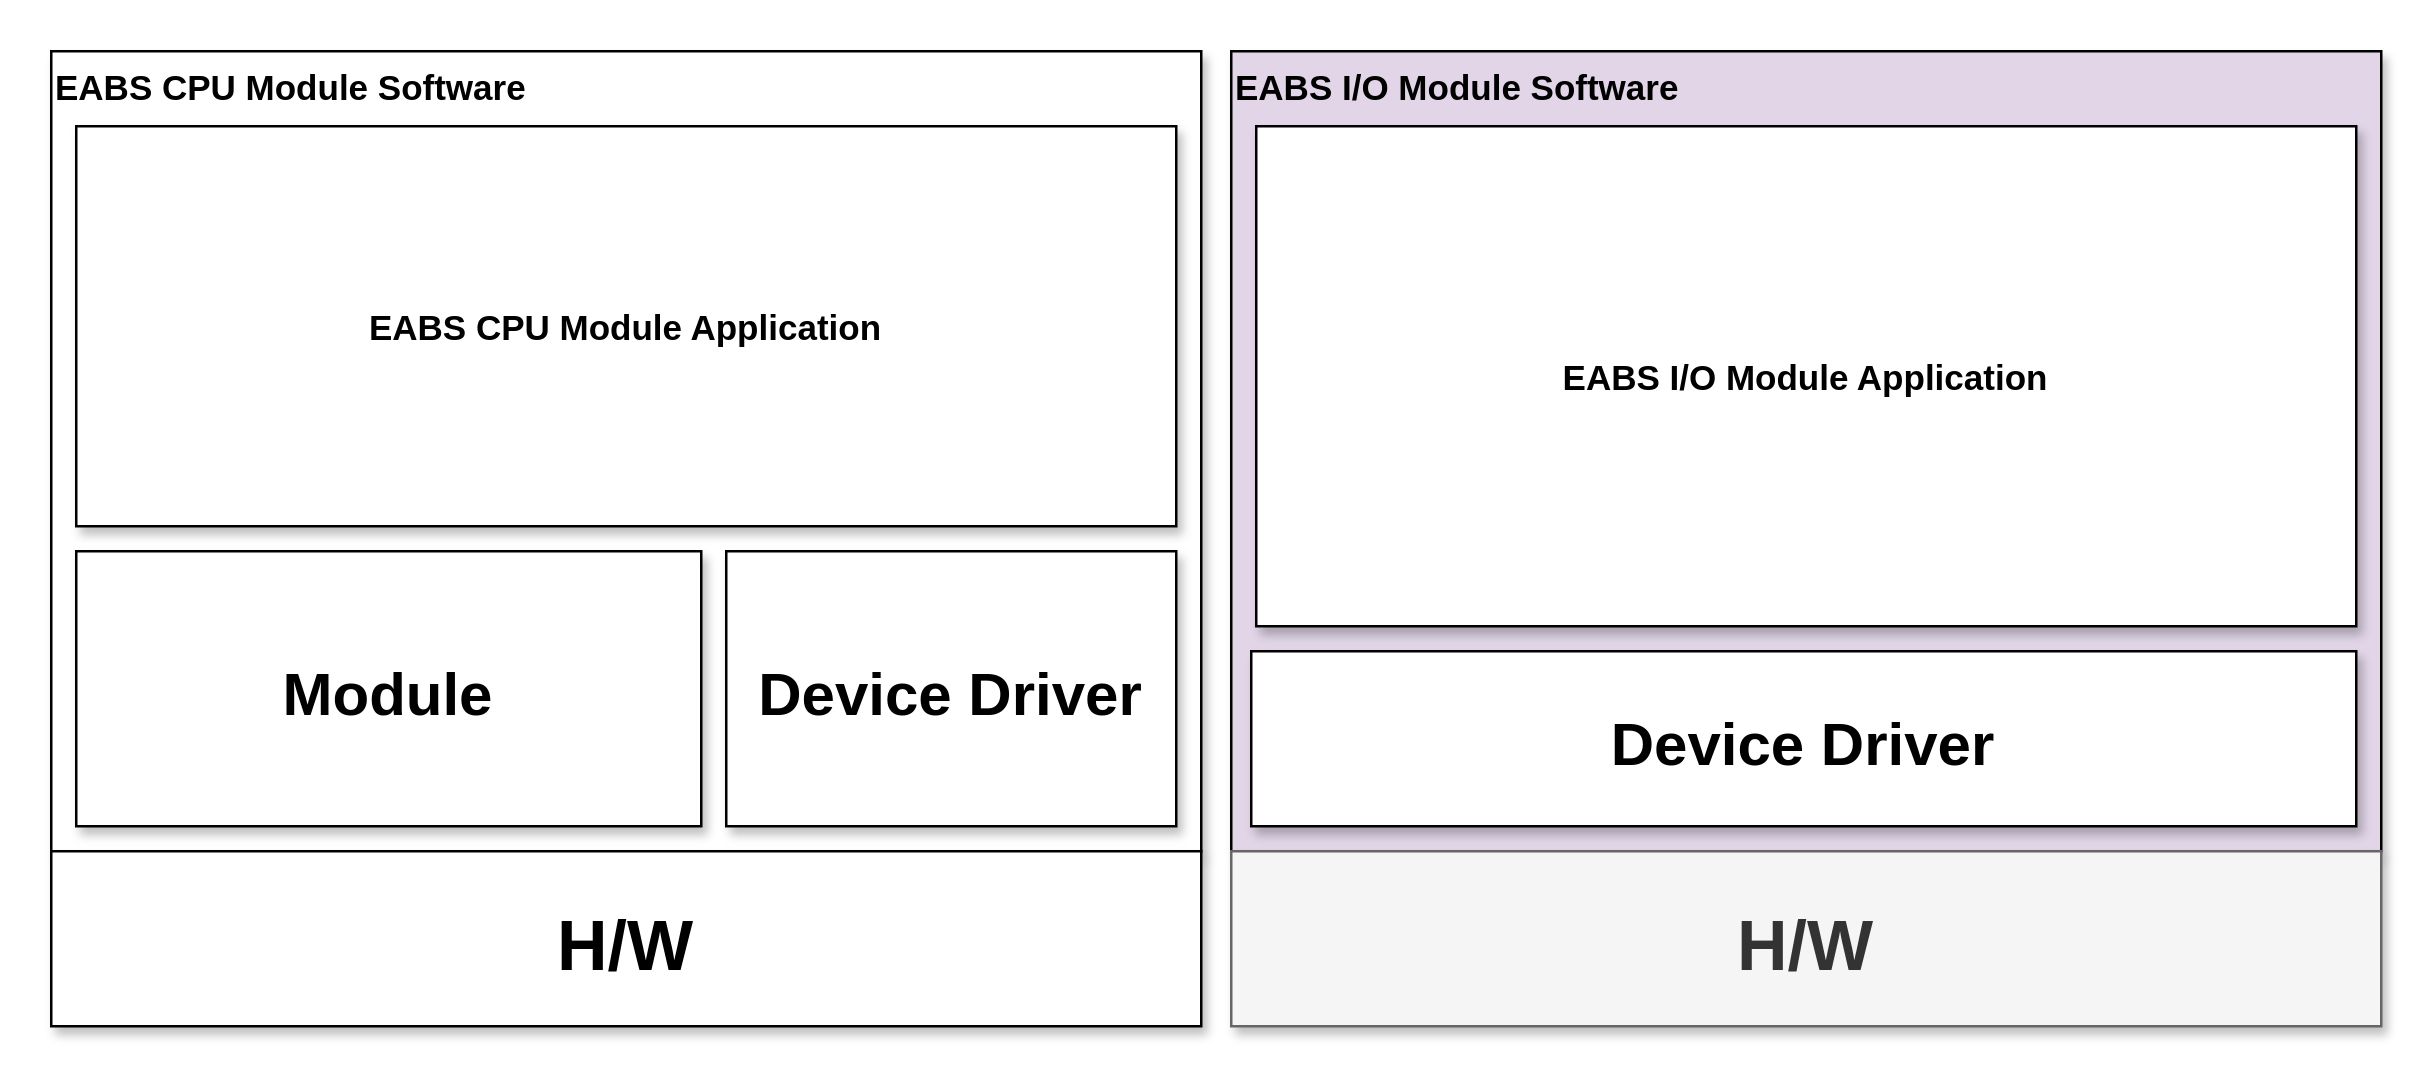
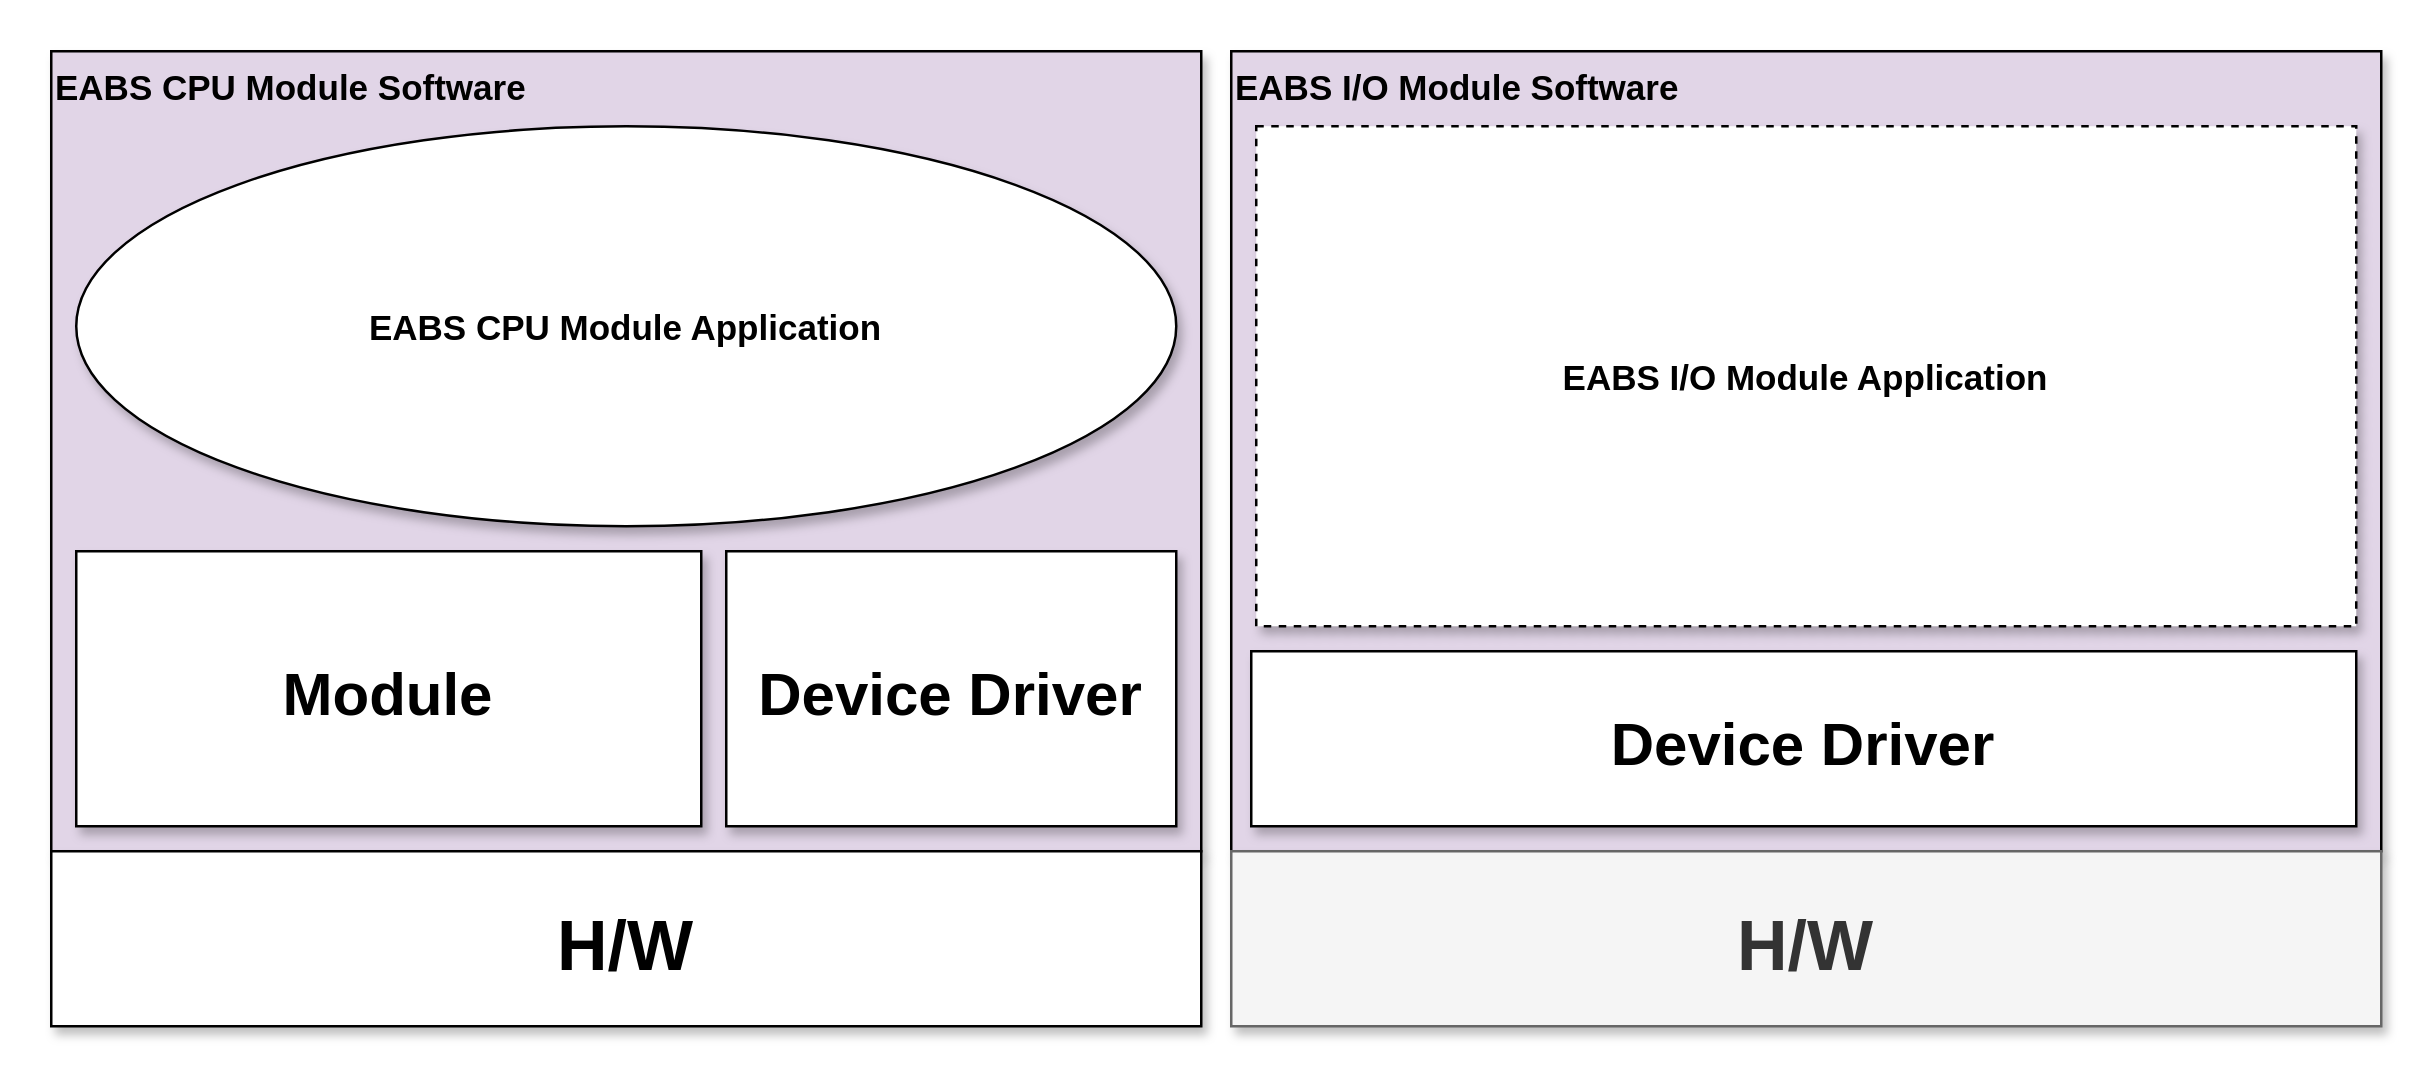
(272, 88) -> (272, 88)
(626, 326) -> (626, 326)
(1806, 376) -> (1806, 376)
